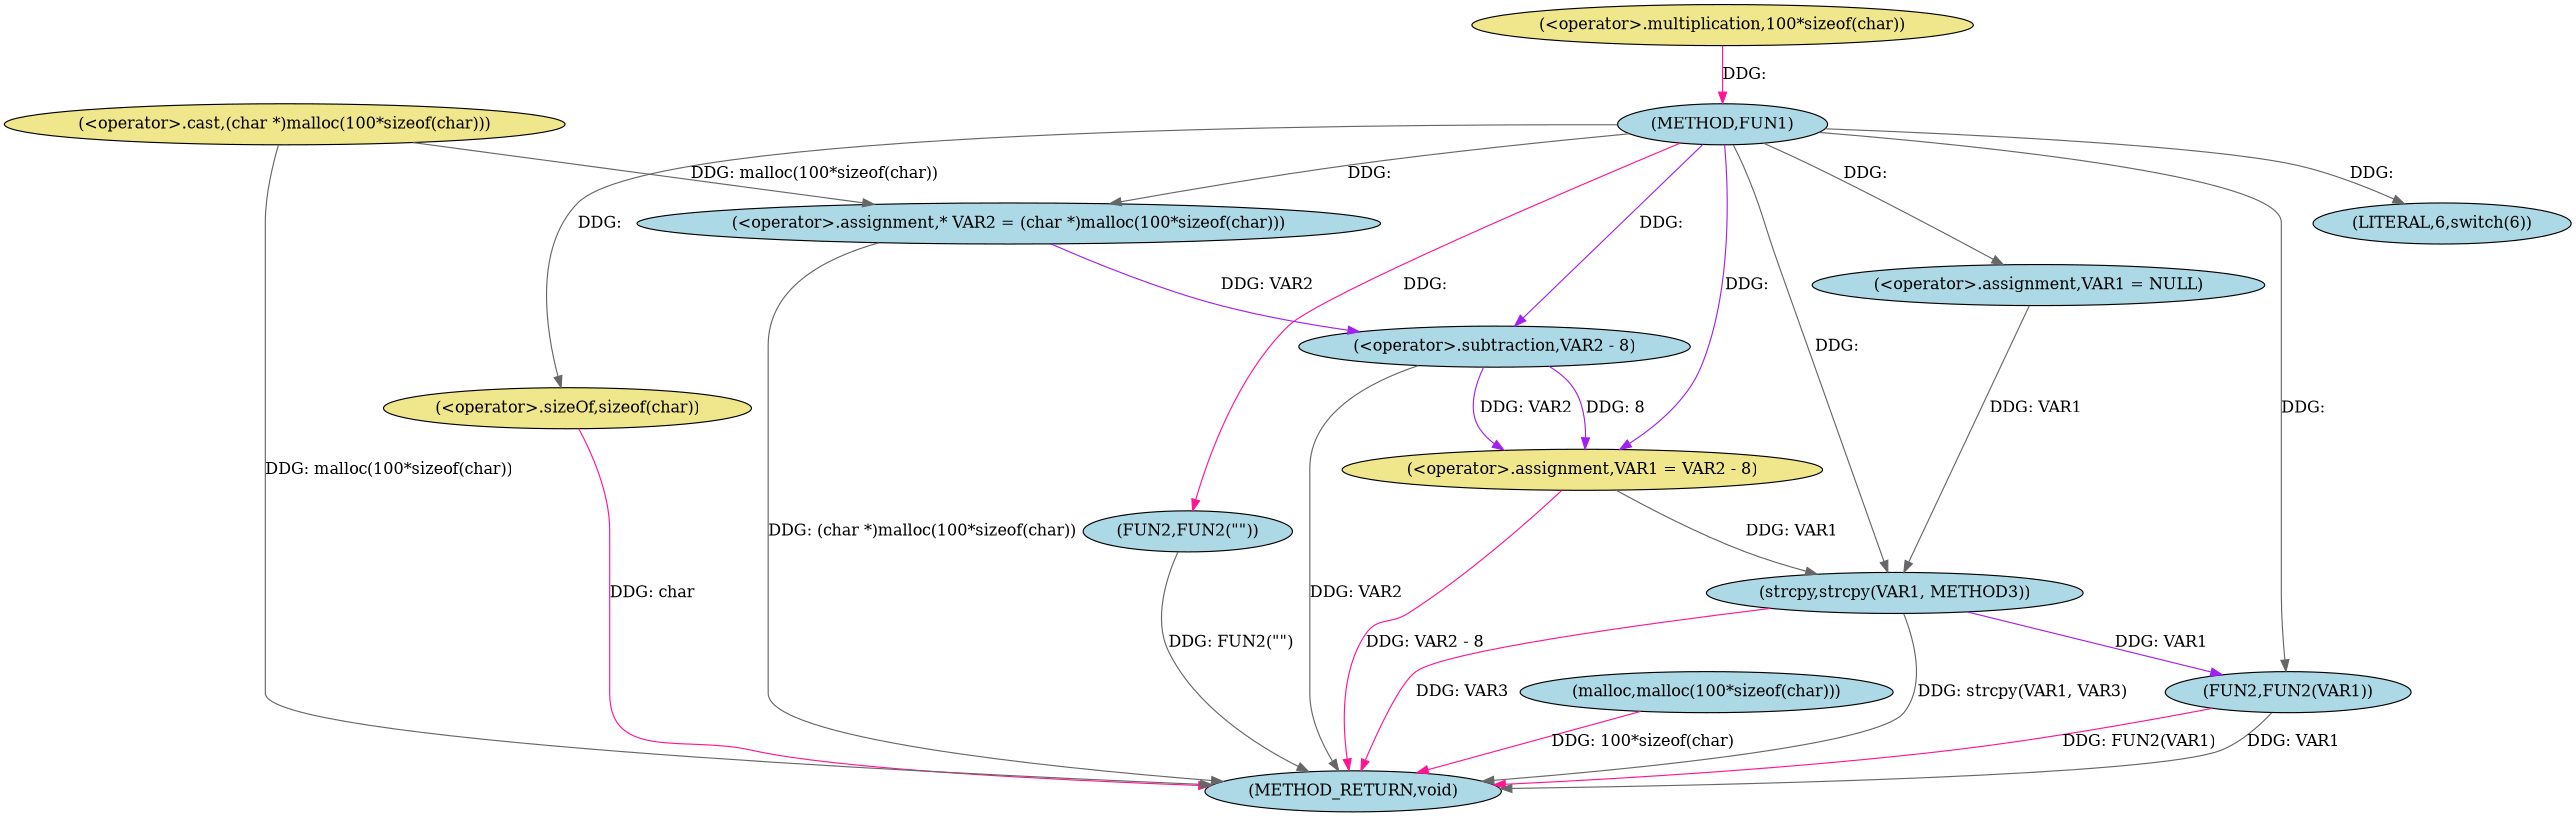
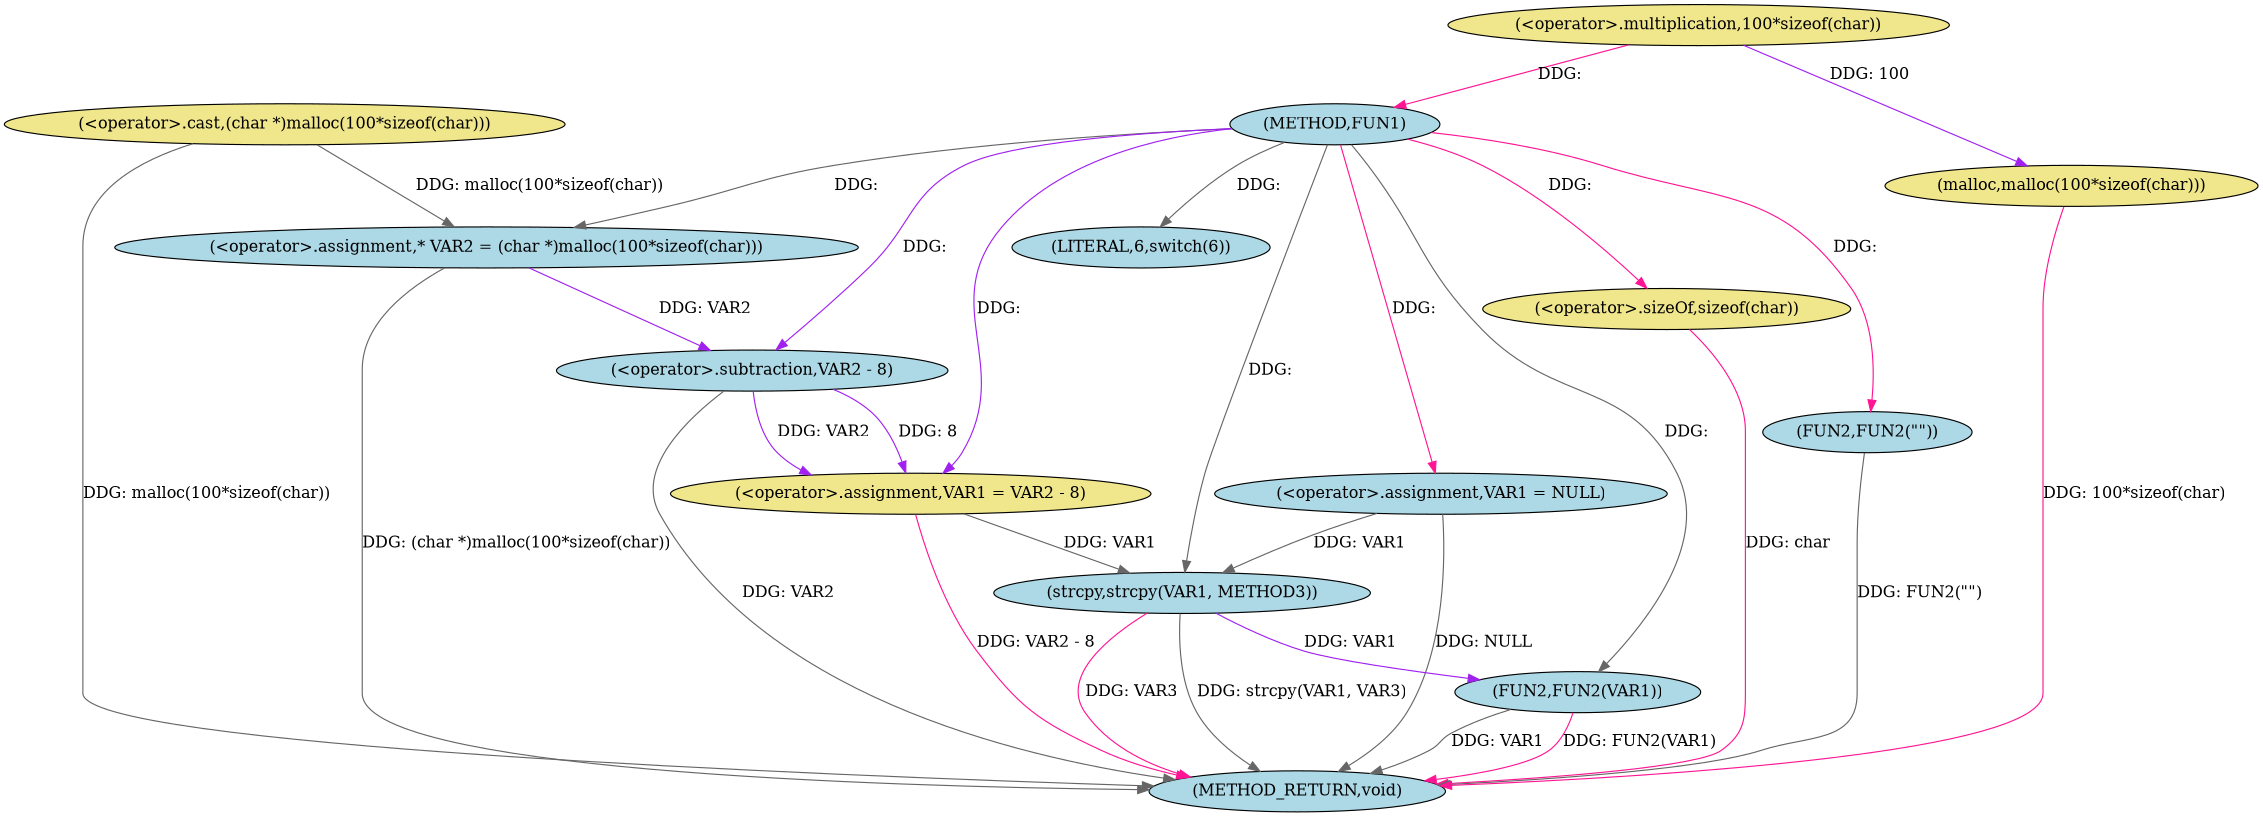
none -> (1880, 103)
(1003, 137) -> (1532, 195)
(1879, 199) -> (1386, 304)
none -> (1431, 655)
(1707, 692) -> (2072, 186)
